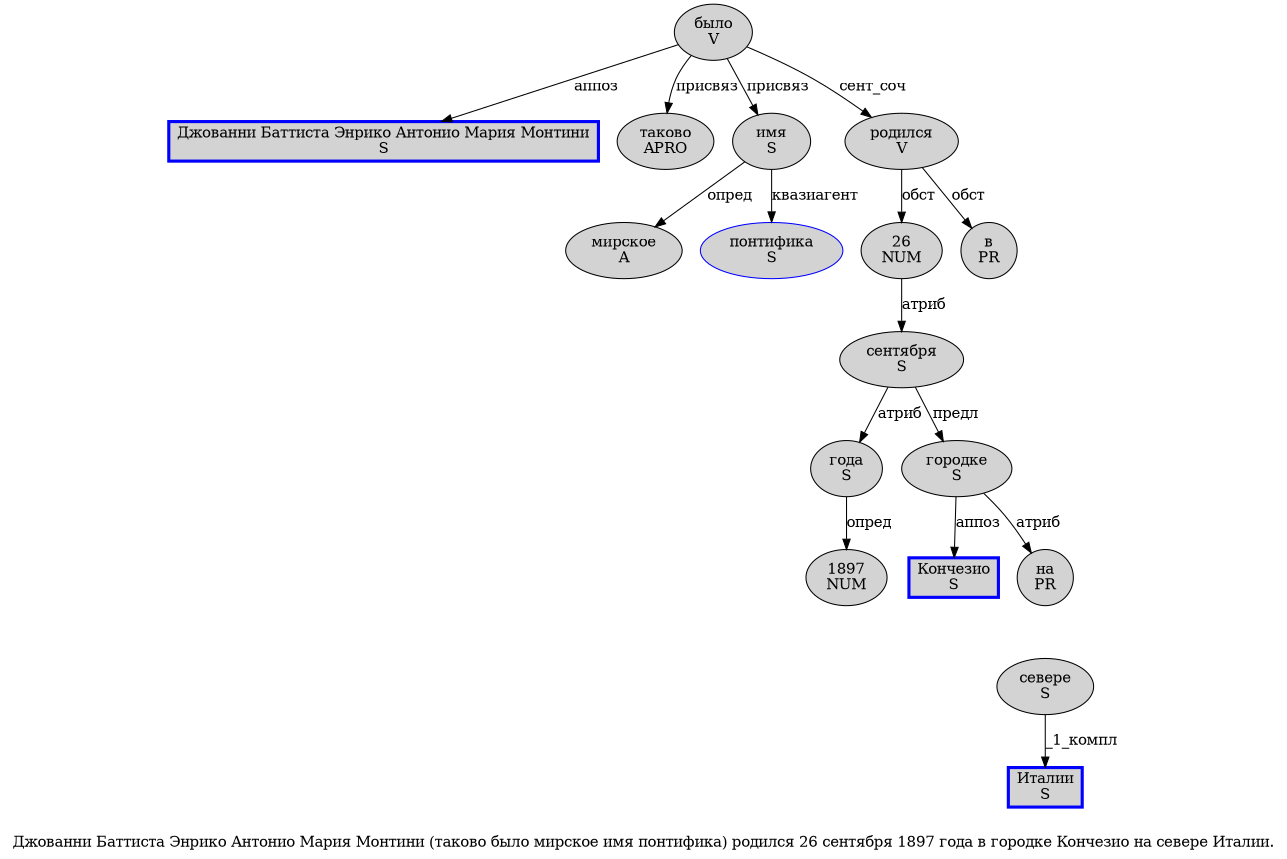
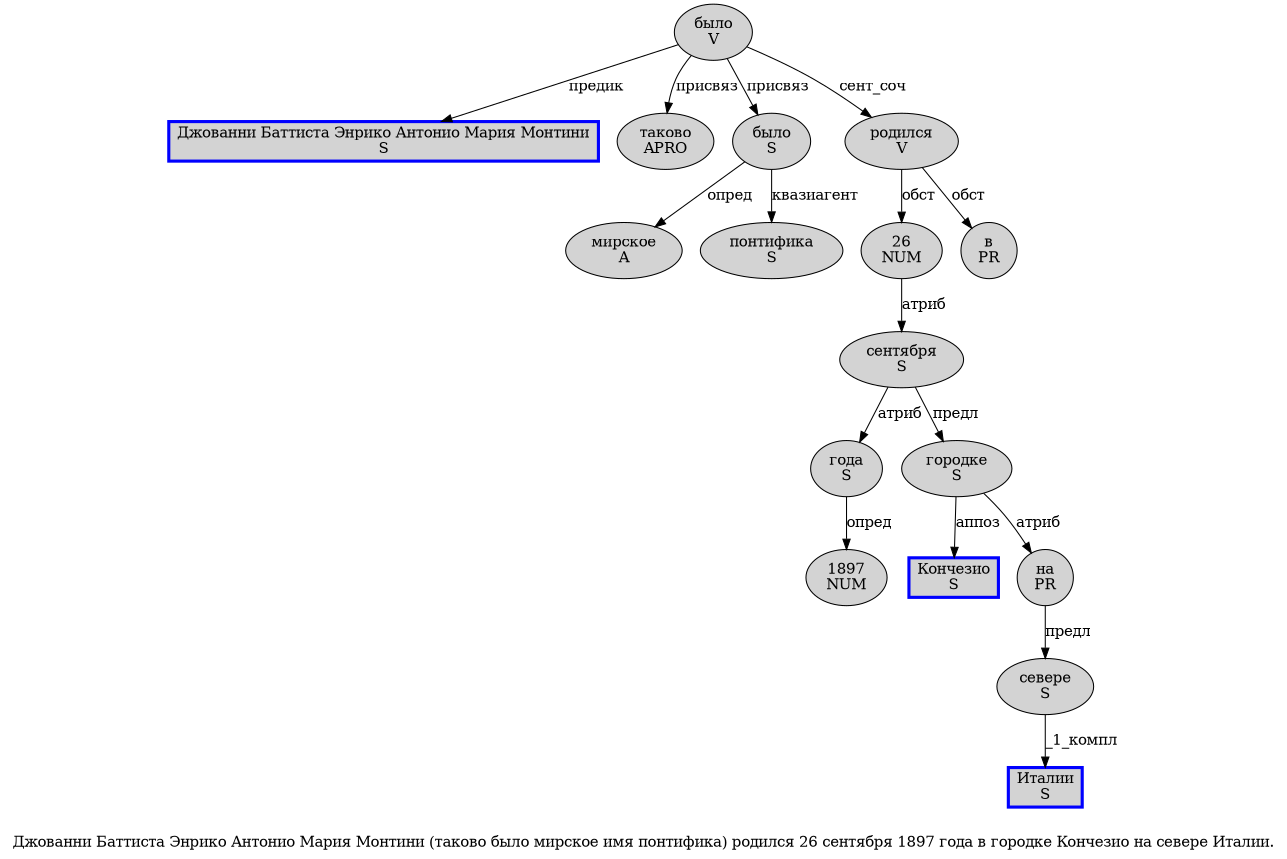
(596, 87) -> (596, 87)
(772, 141) -> (772, 141)
(772, 251) -> (772, 251)
none -> (1045, 627)
